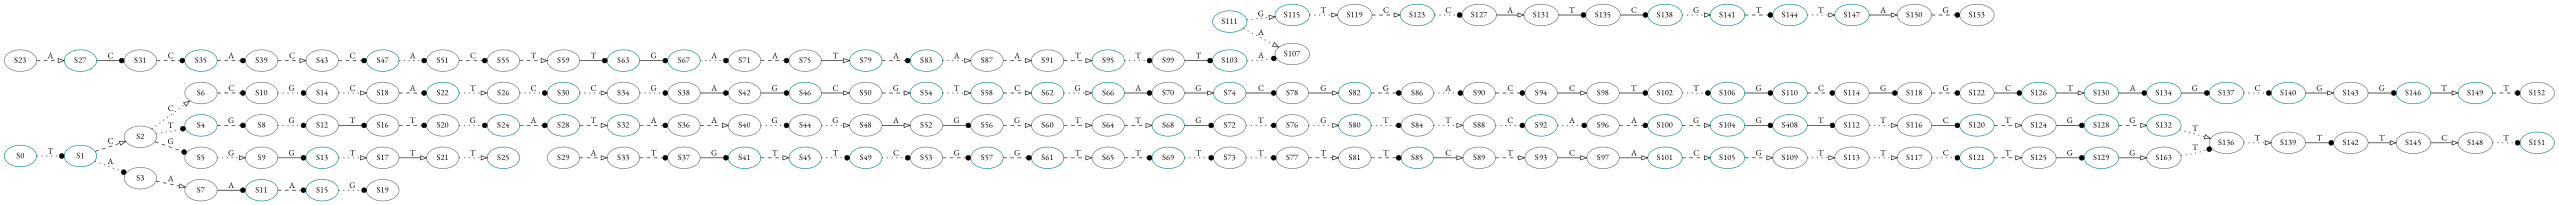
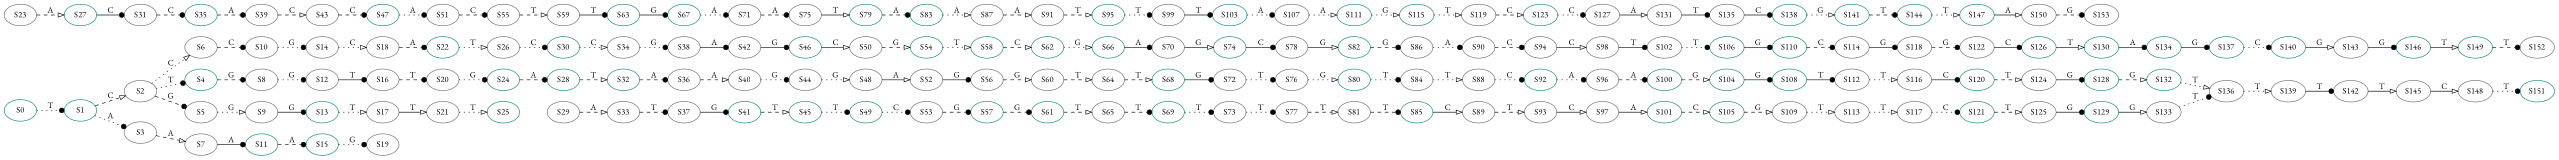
(1258, 36) -> (1320, 15)
(1790, 125) -> (1789, 80)
(2164, 158) -> (2164, 112)
